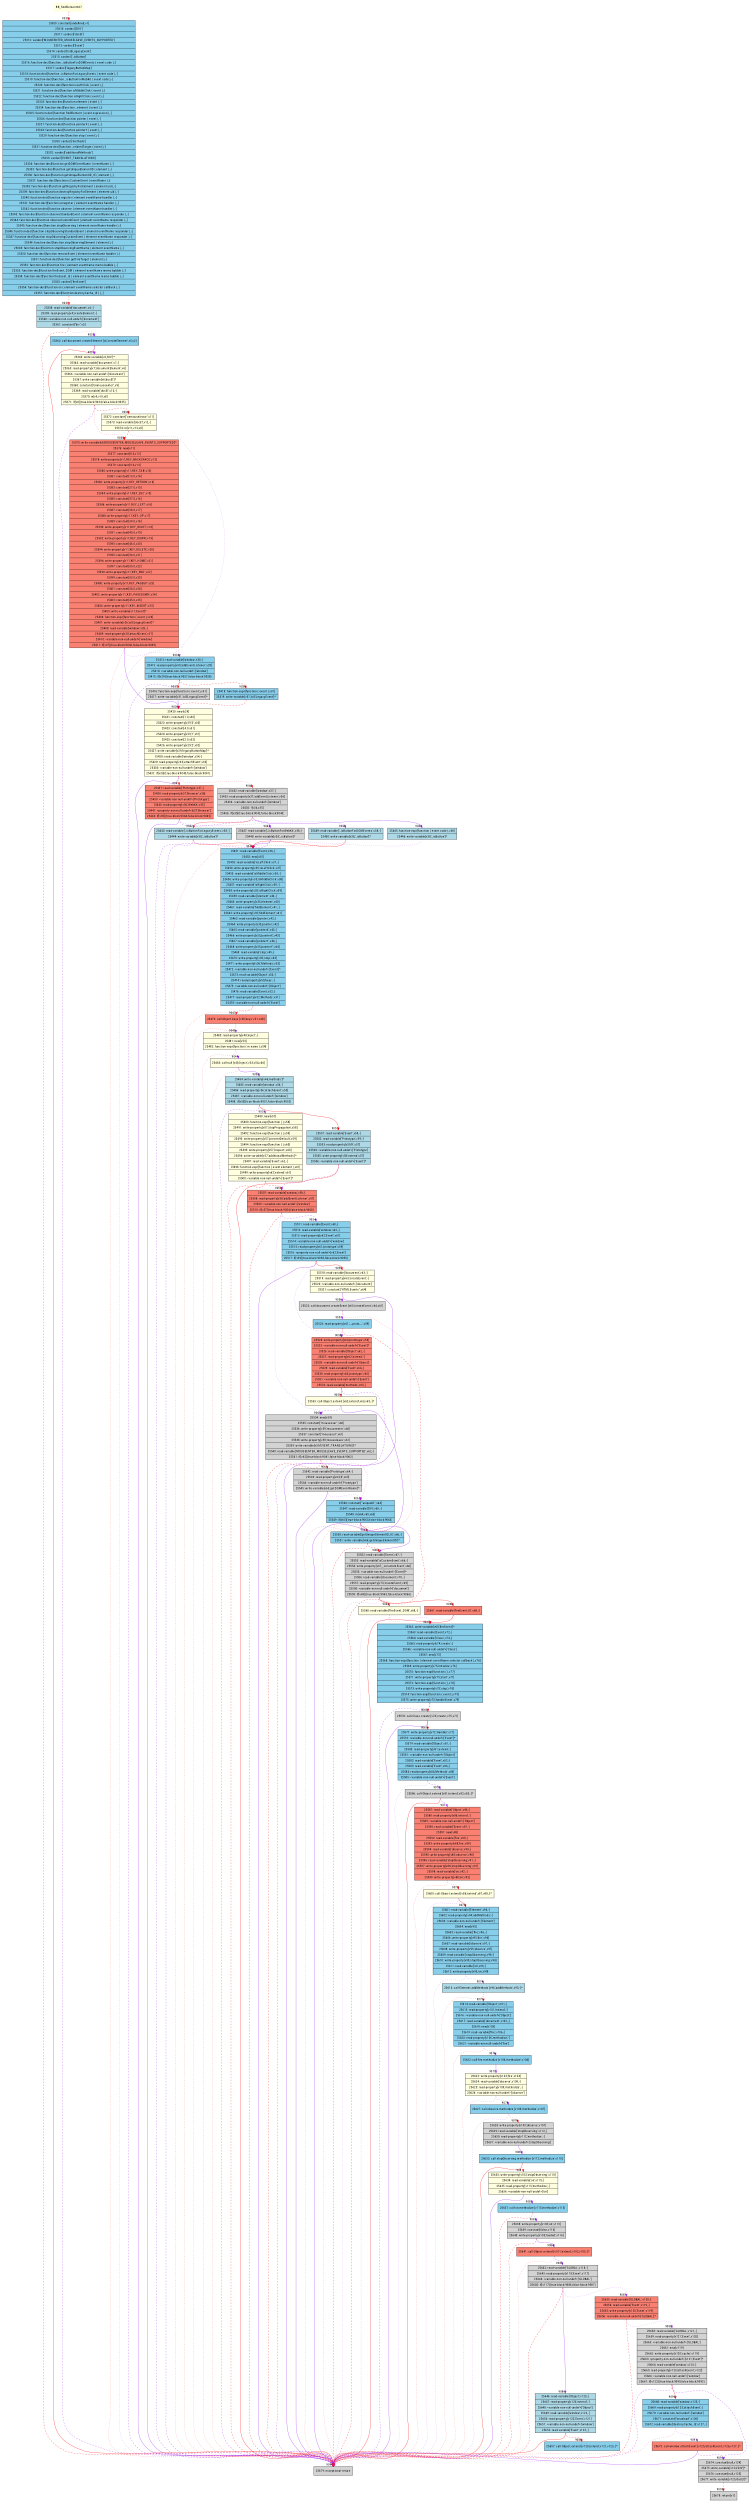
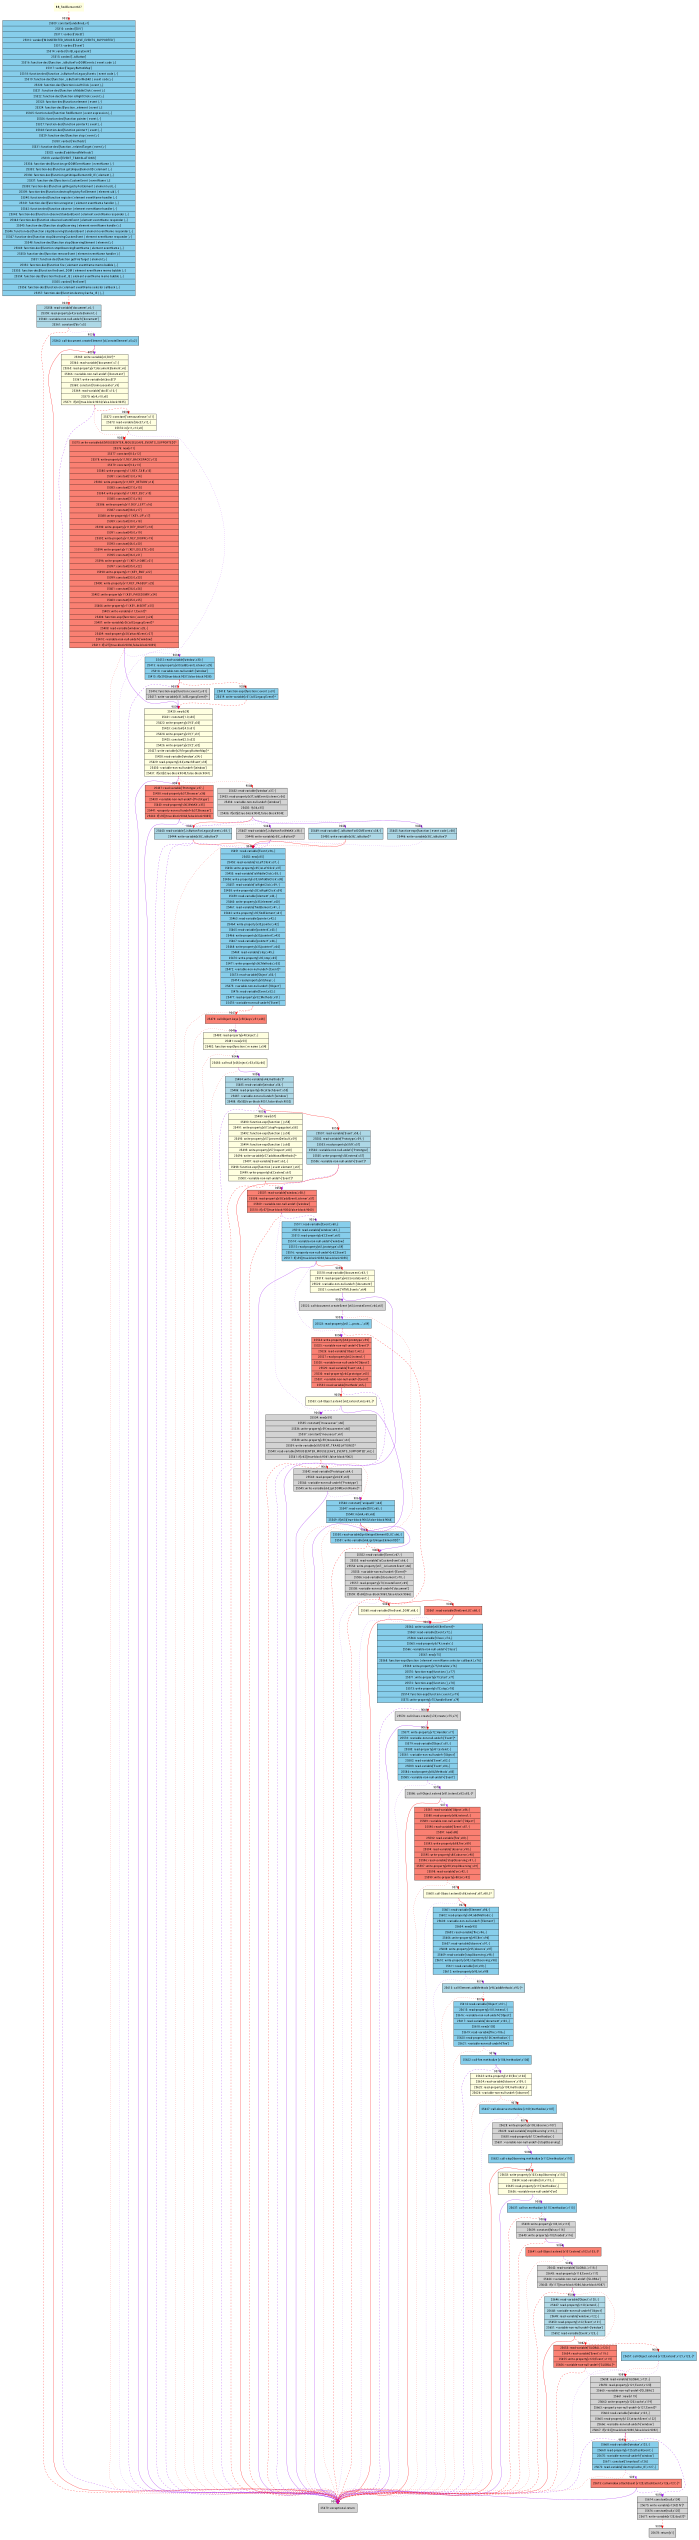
(501, 2100) -> (508, 2100)
(594, 2293) -> (614, 2308)
none -> (463, 2326)
none -> (643, 2369)
